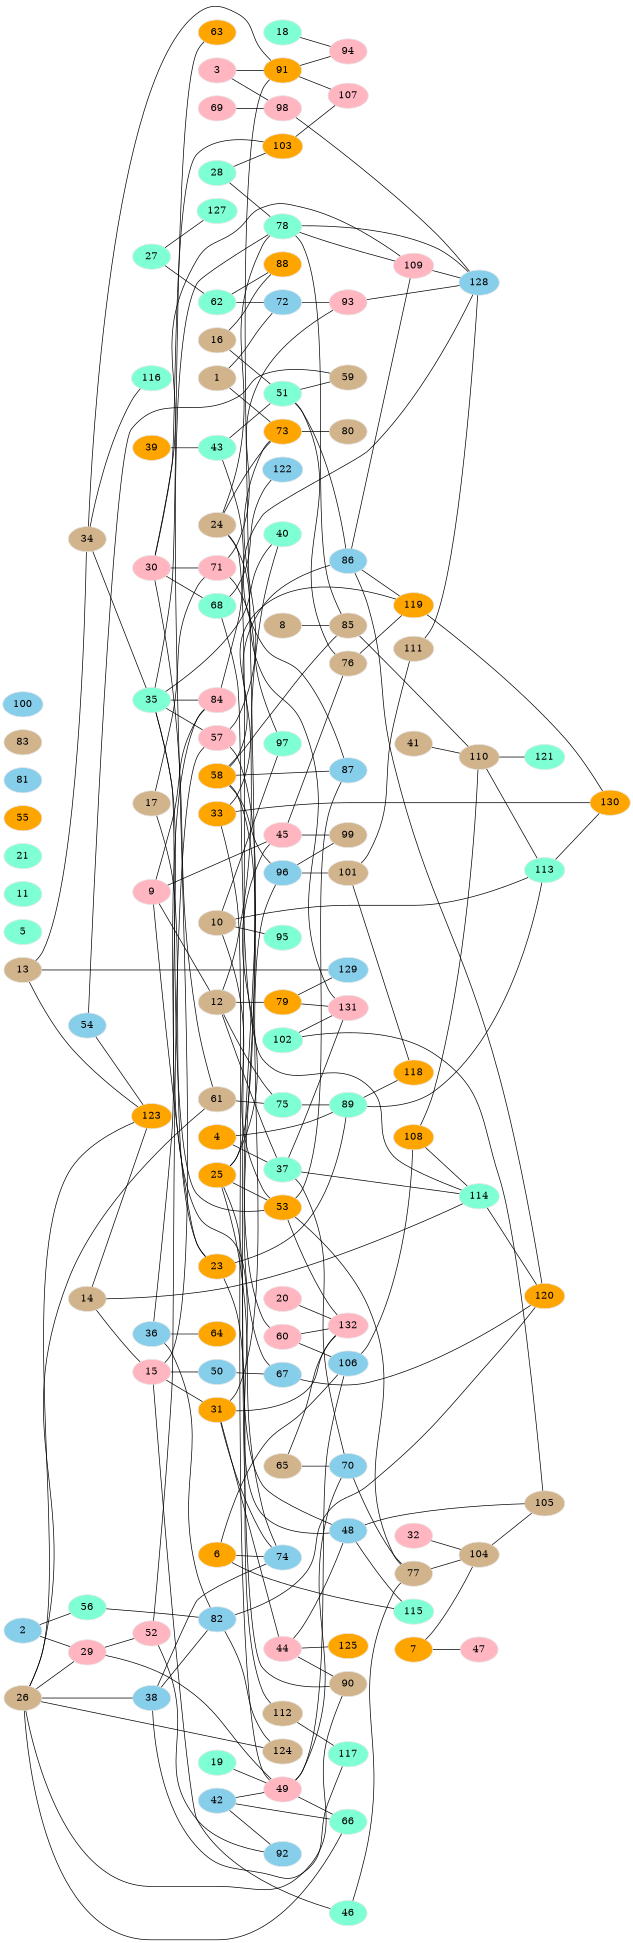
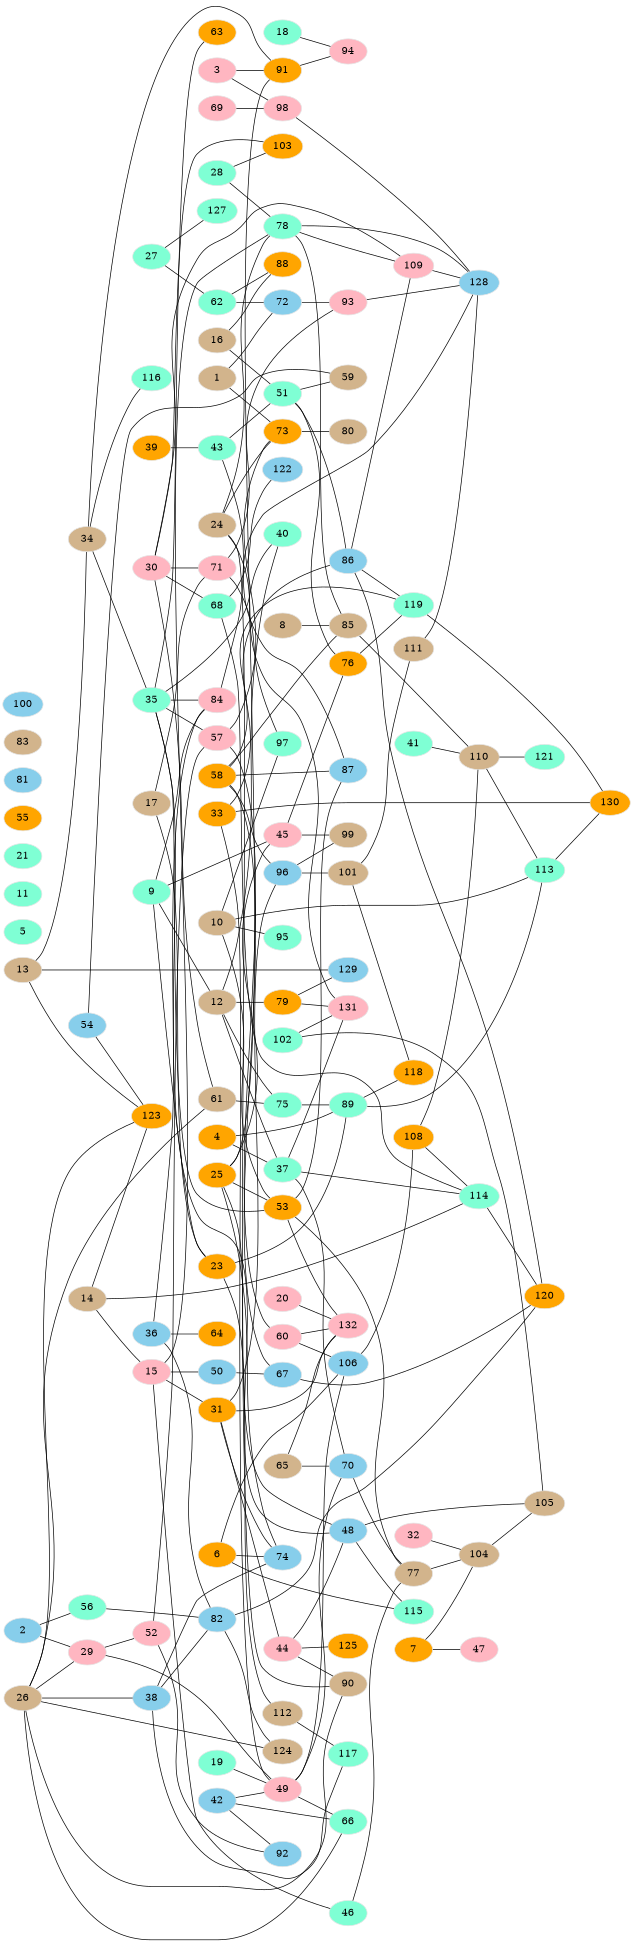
(348, 96) -> none
(414, 605) -> (414, 605)
(348, 664) -> (348, 664)
(414, 744) -> (414, 744)
(152, 892) -> (152, 892)
